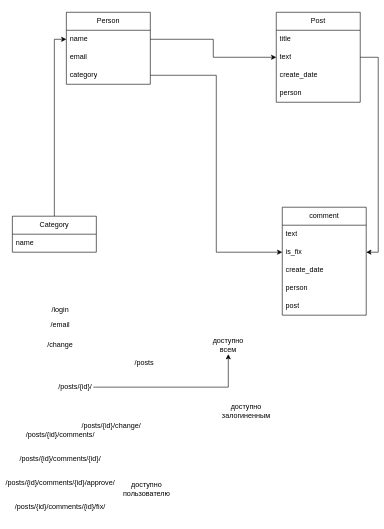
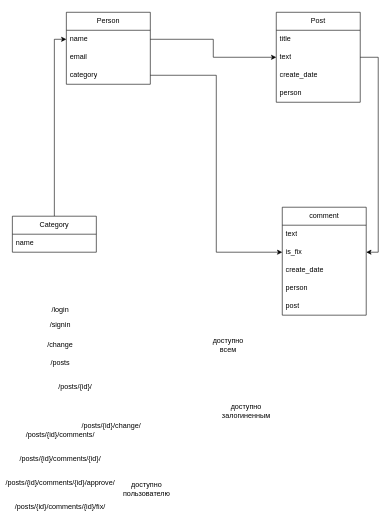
(60, 325) -> (60, 325)
(228, 359) -> none
(144, 363) -> (60, 363)
